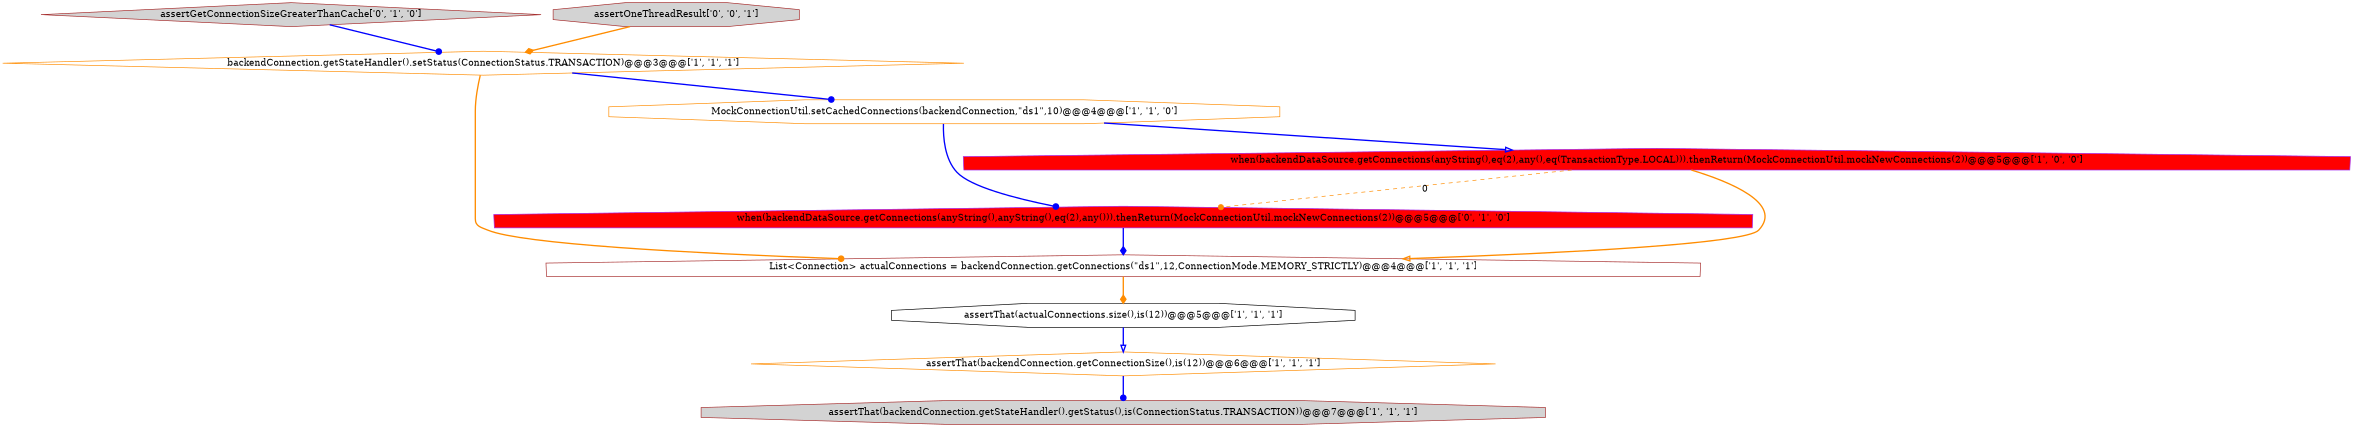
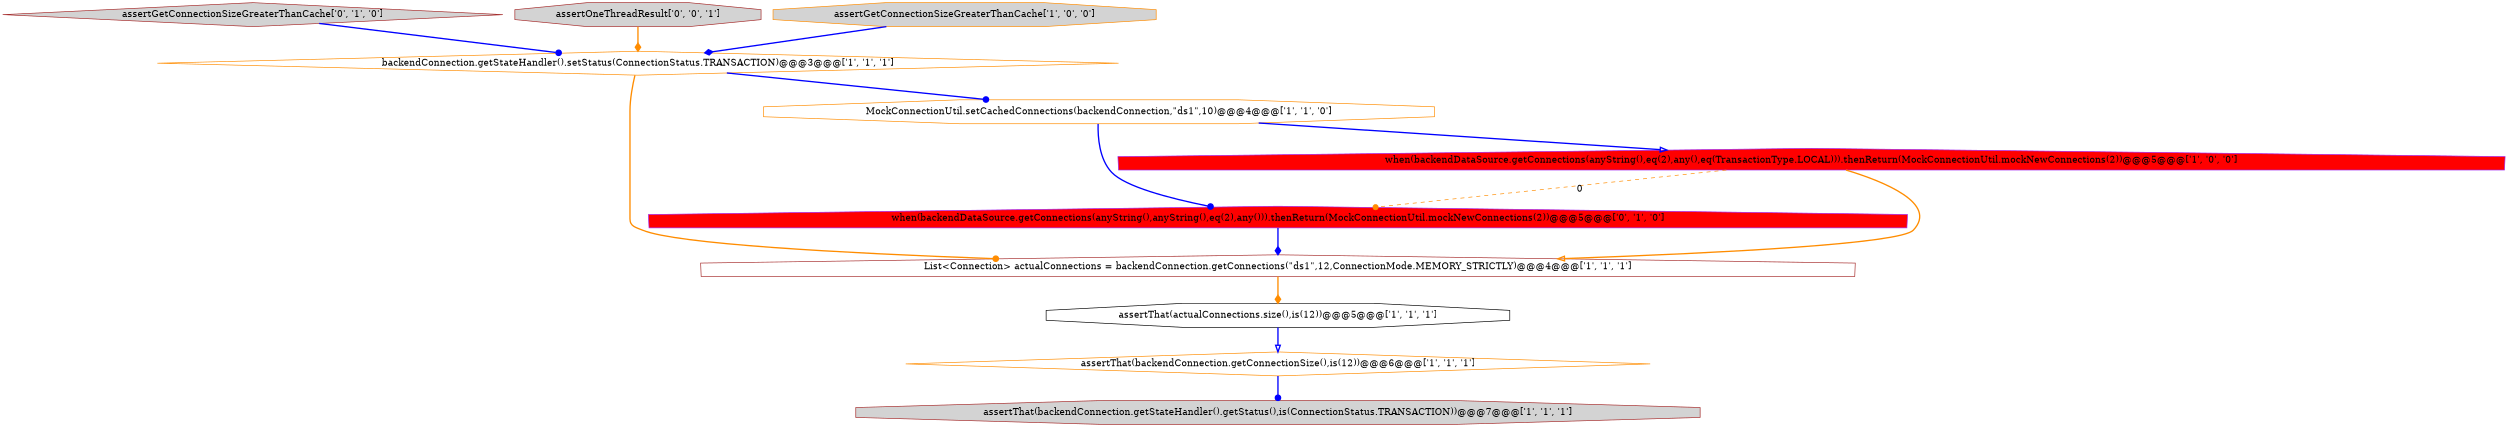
none -> (965, 15)
